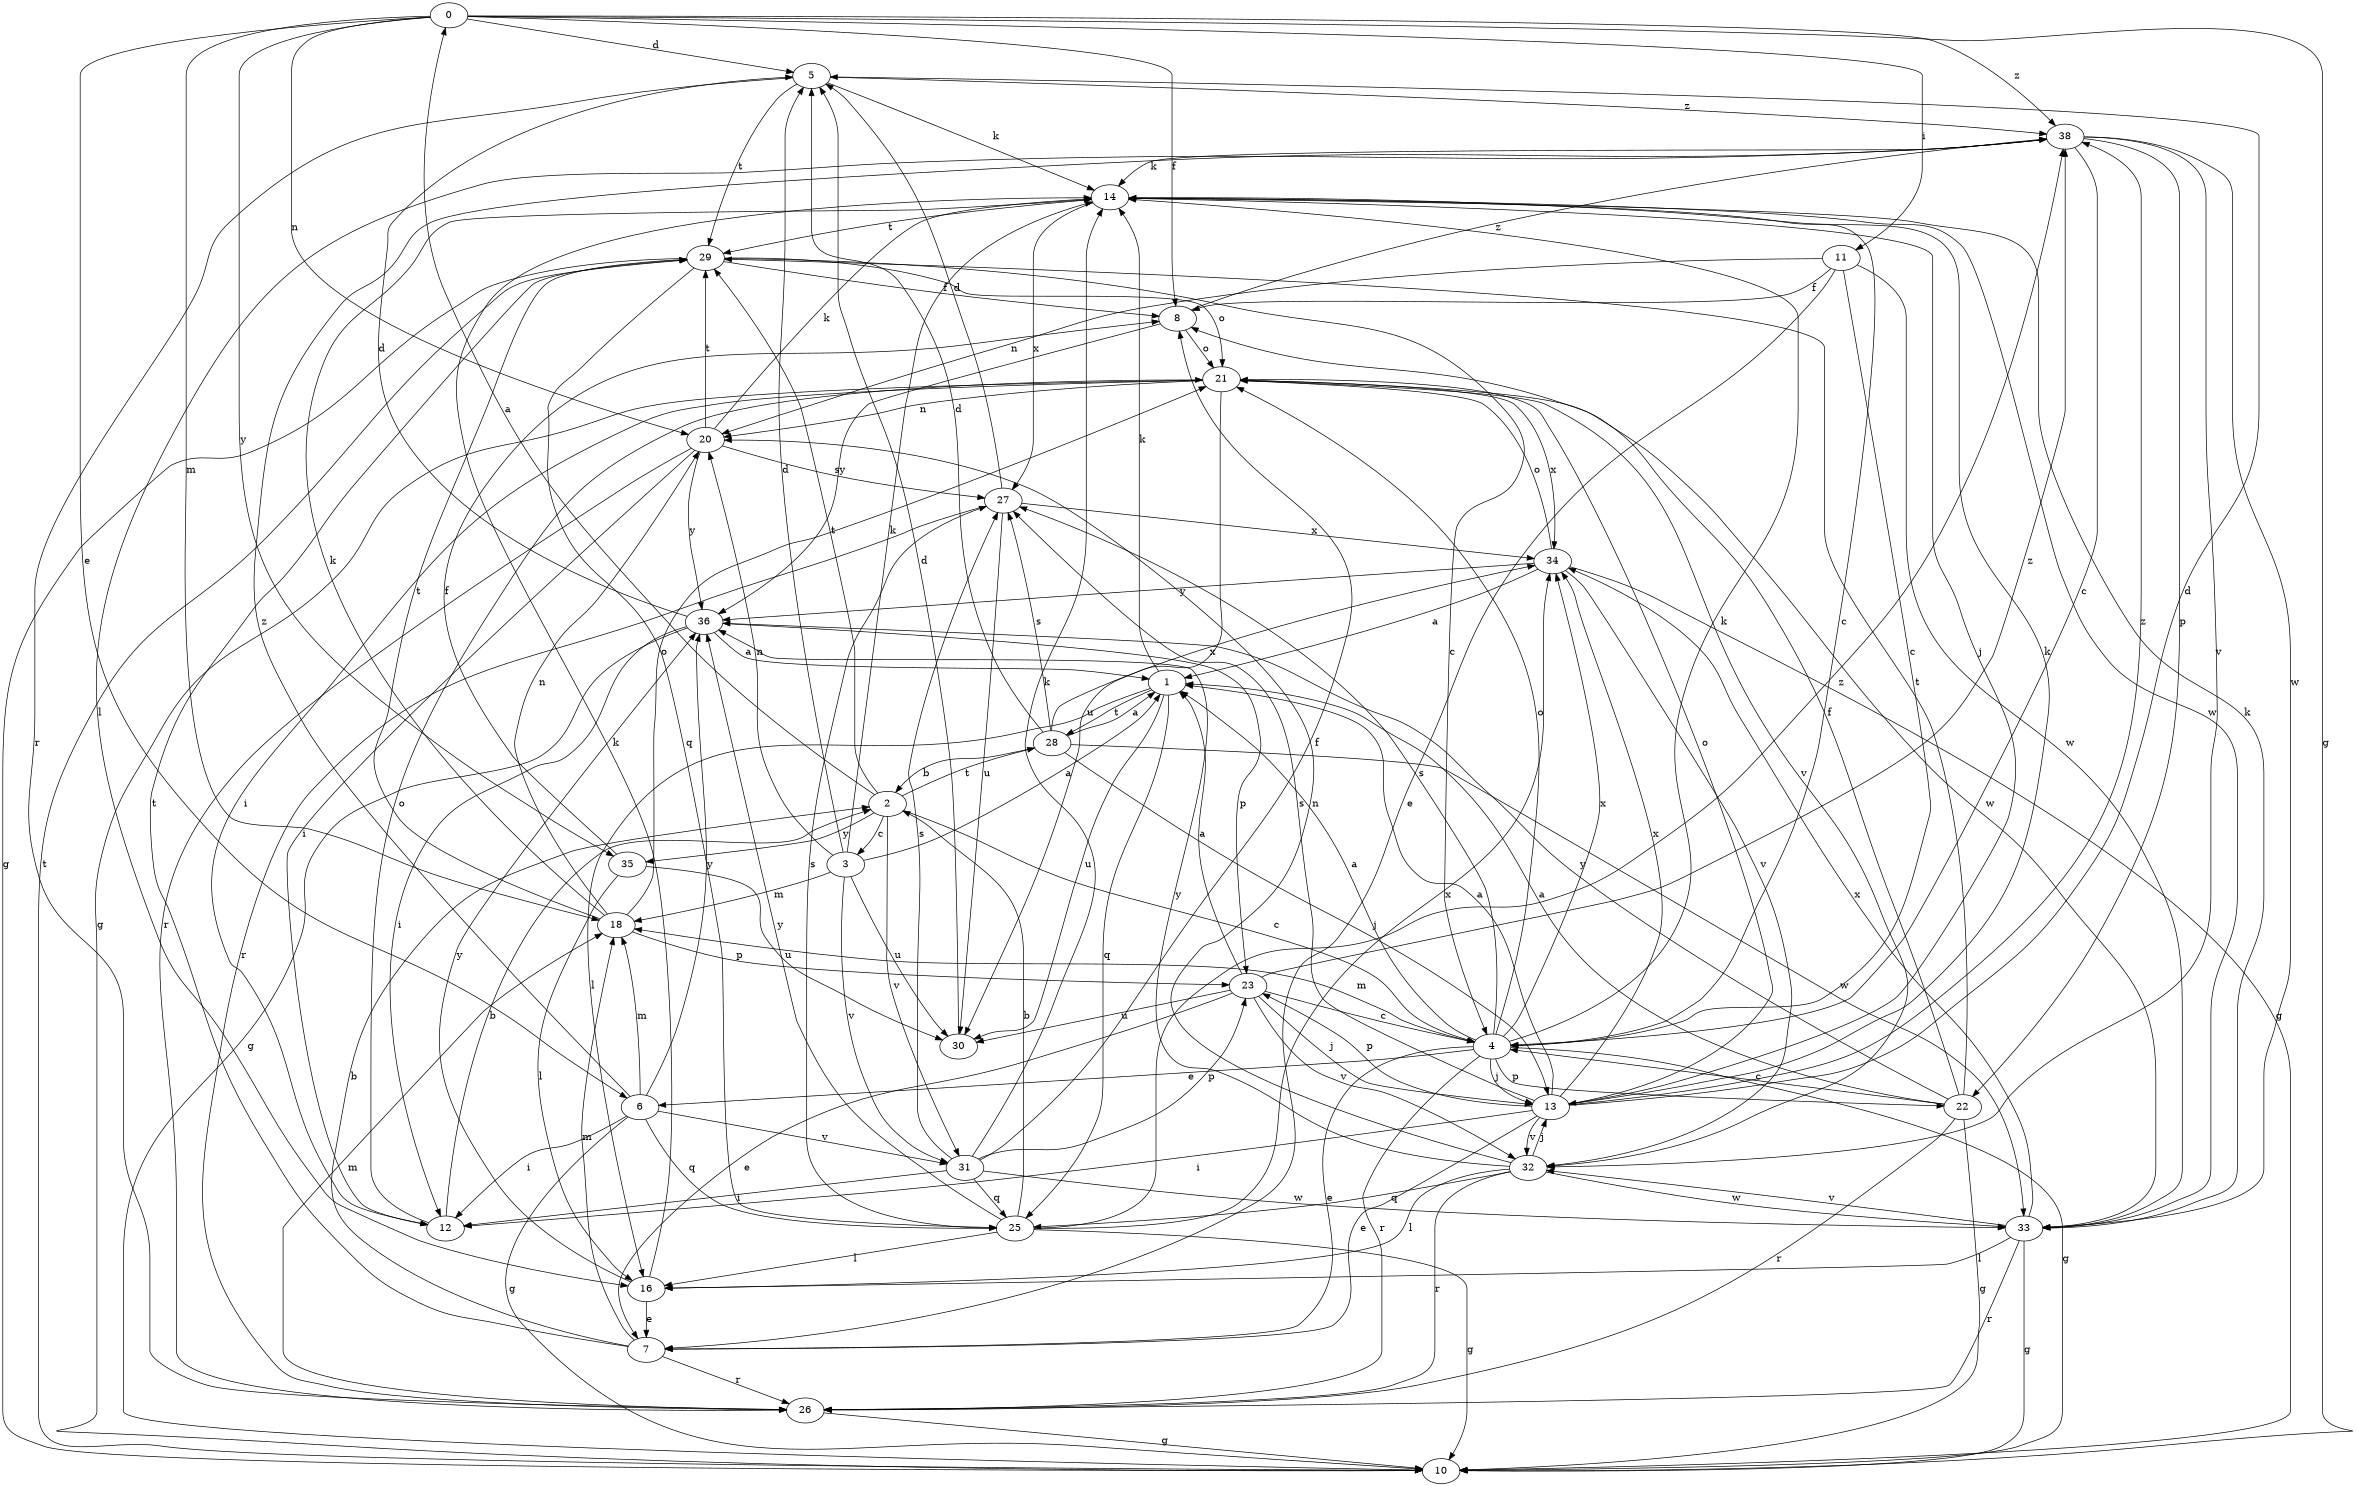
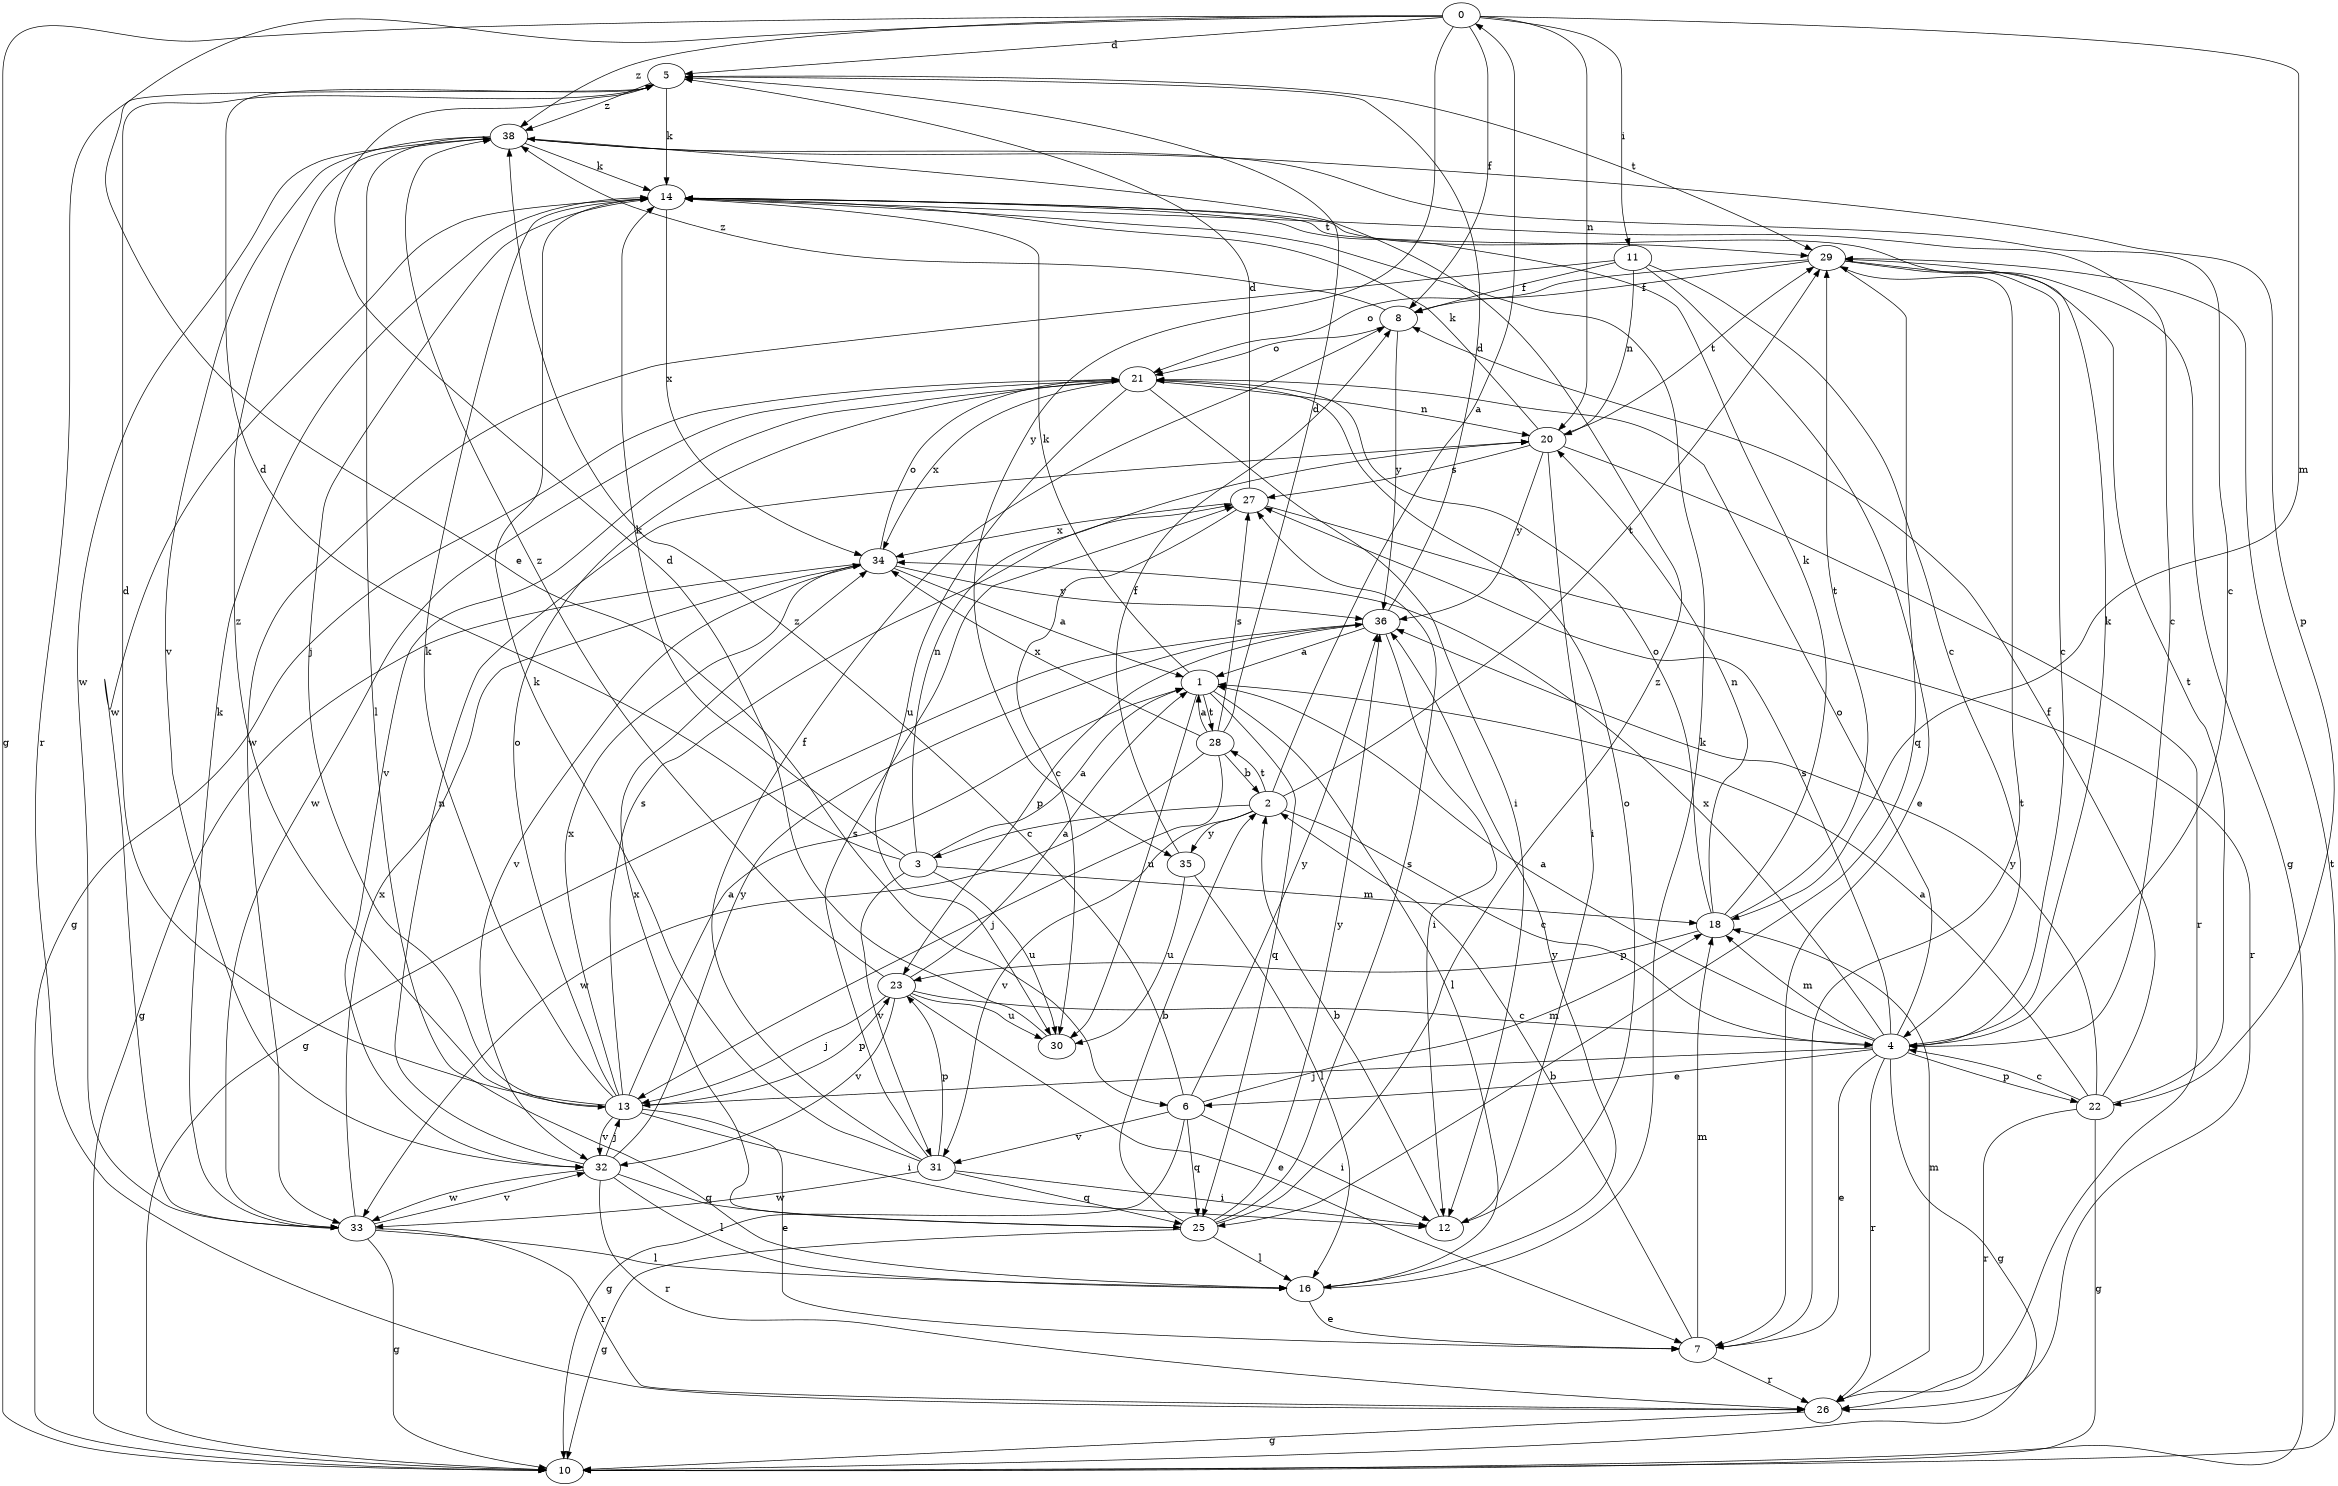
(1033, 329) -> (679, 429)
(987, 774) -> (1058, 774)
